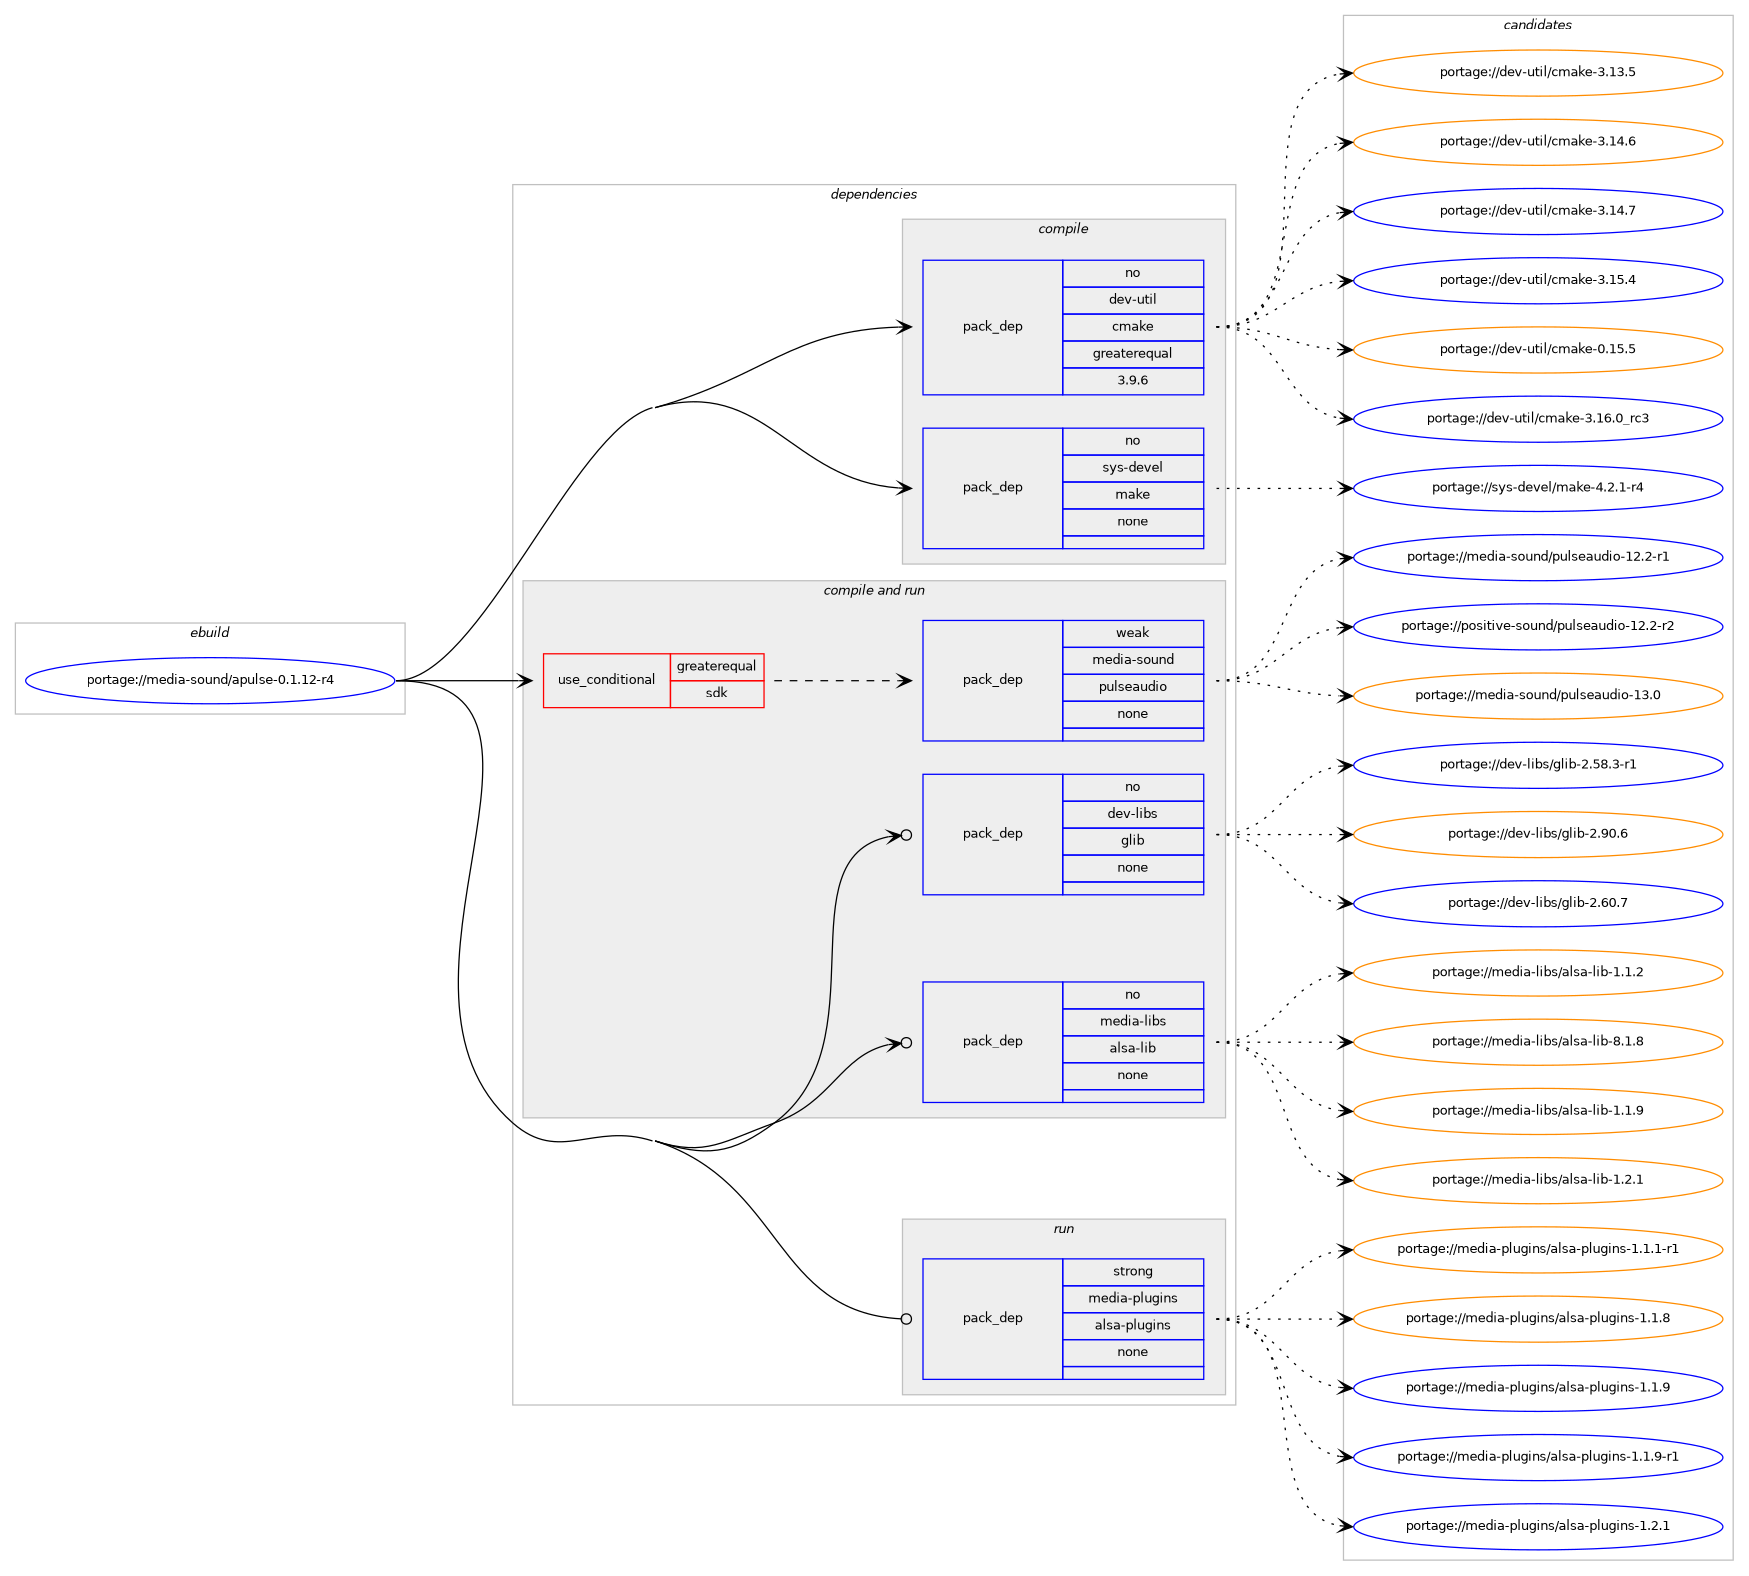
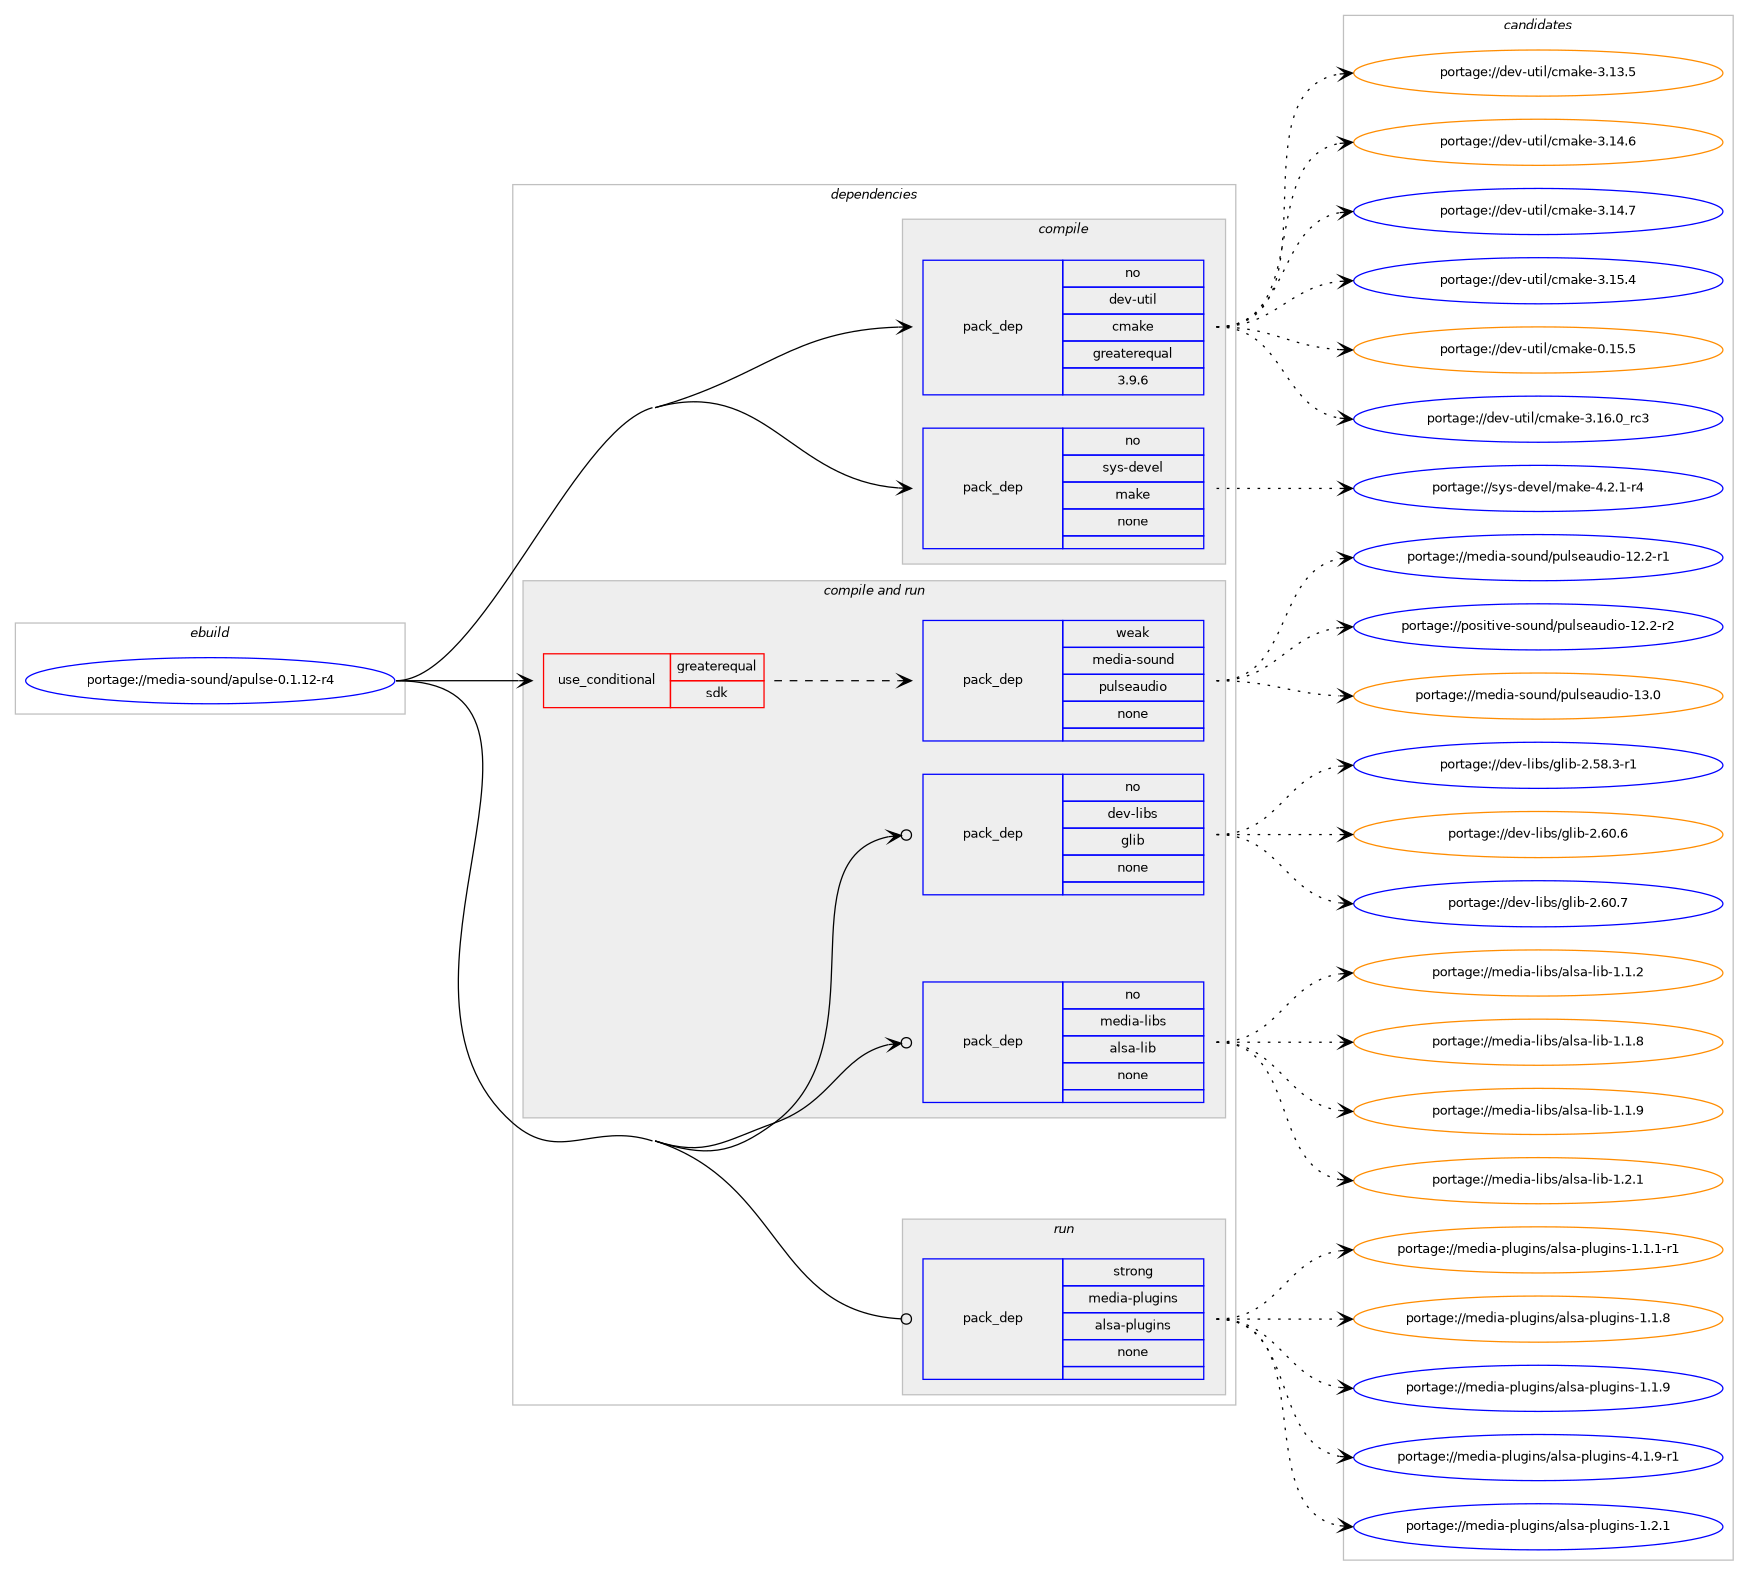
(1538, 835) -> (1538, 835)
(1538, 1042) -> (1538, 1042)
(1538, 1458) -> (1538, 1458)
